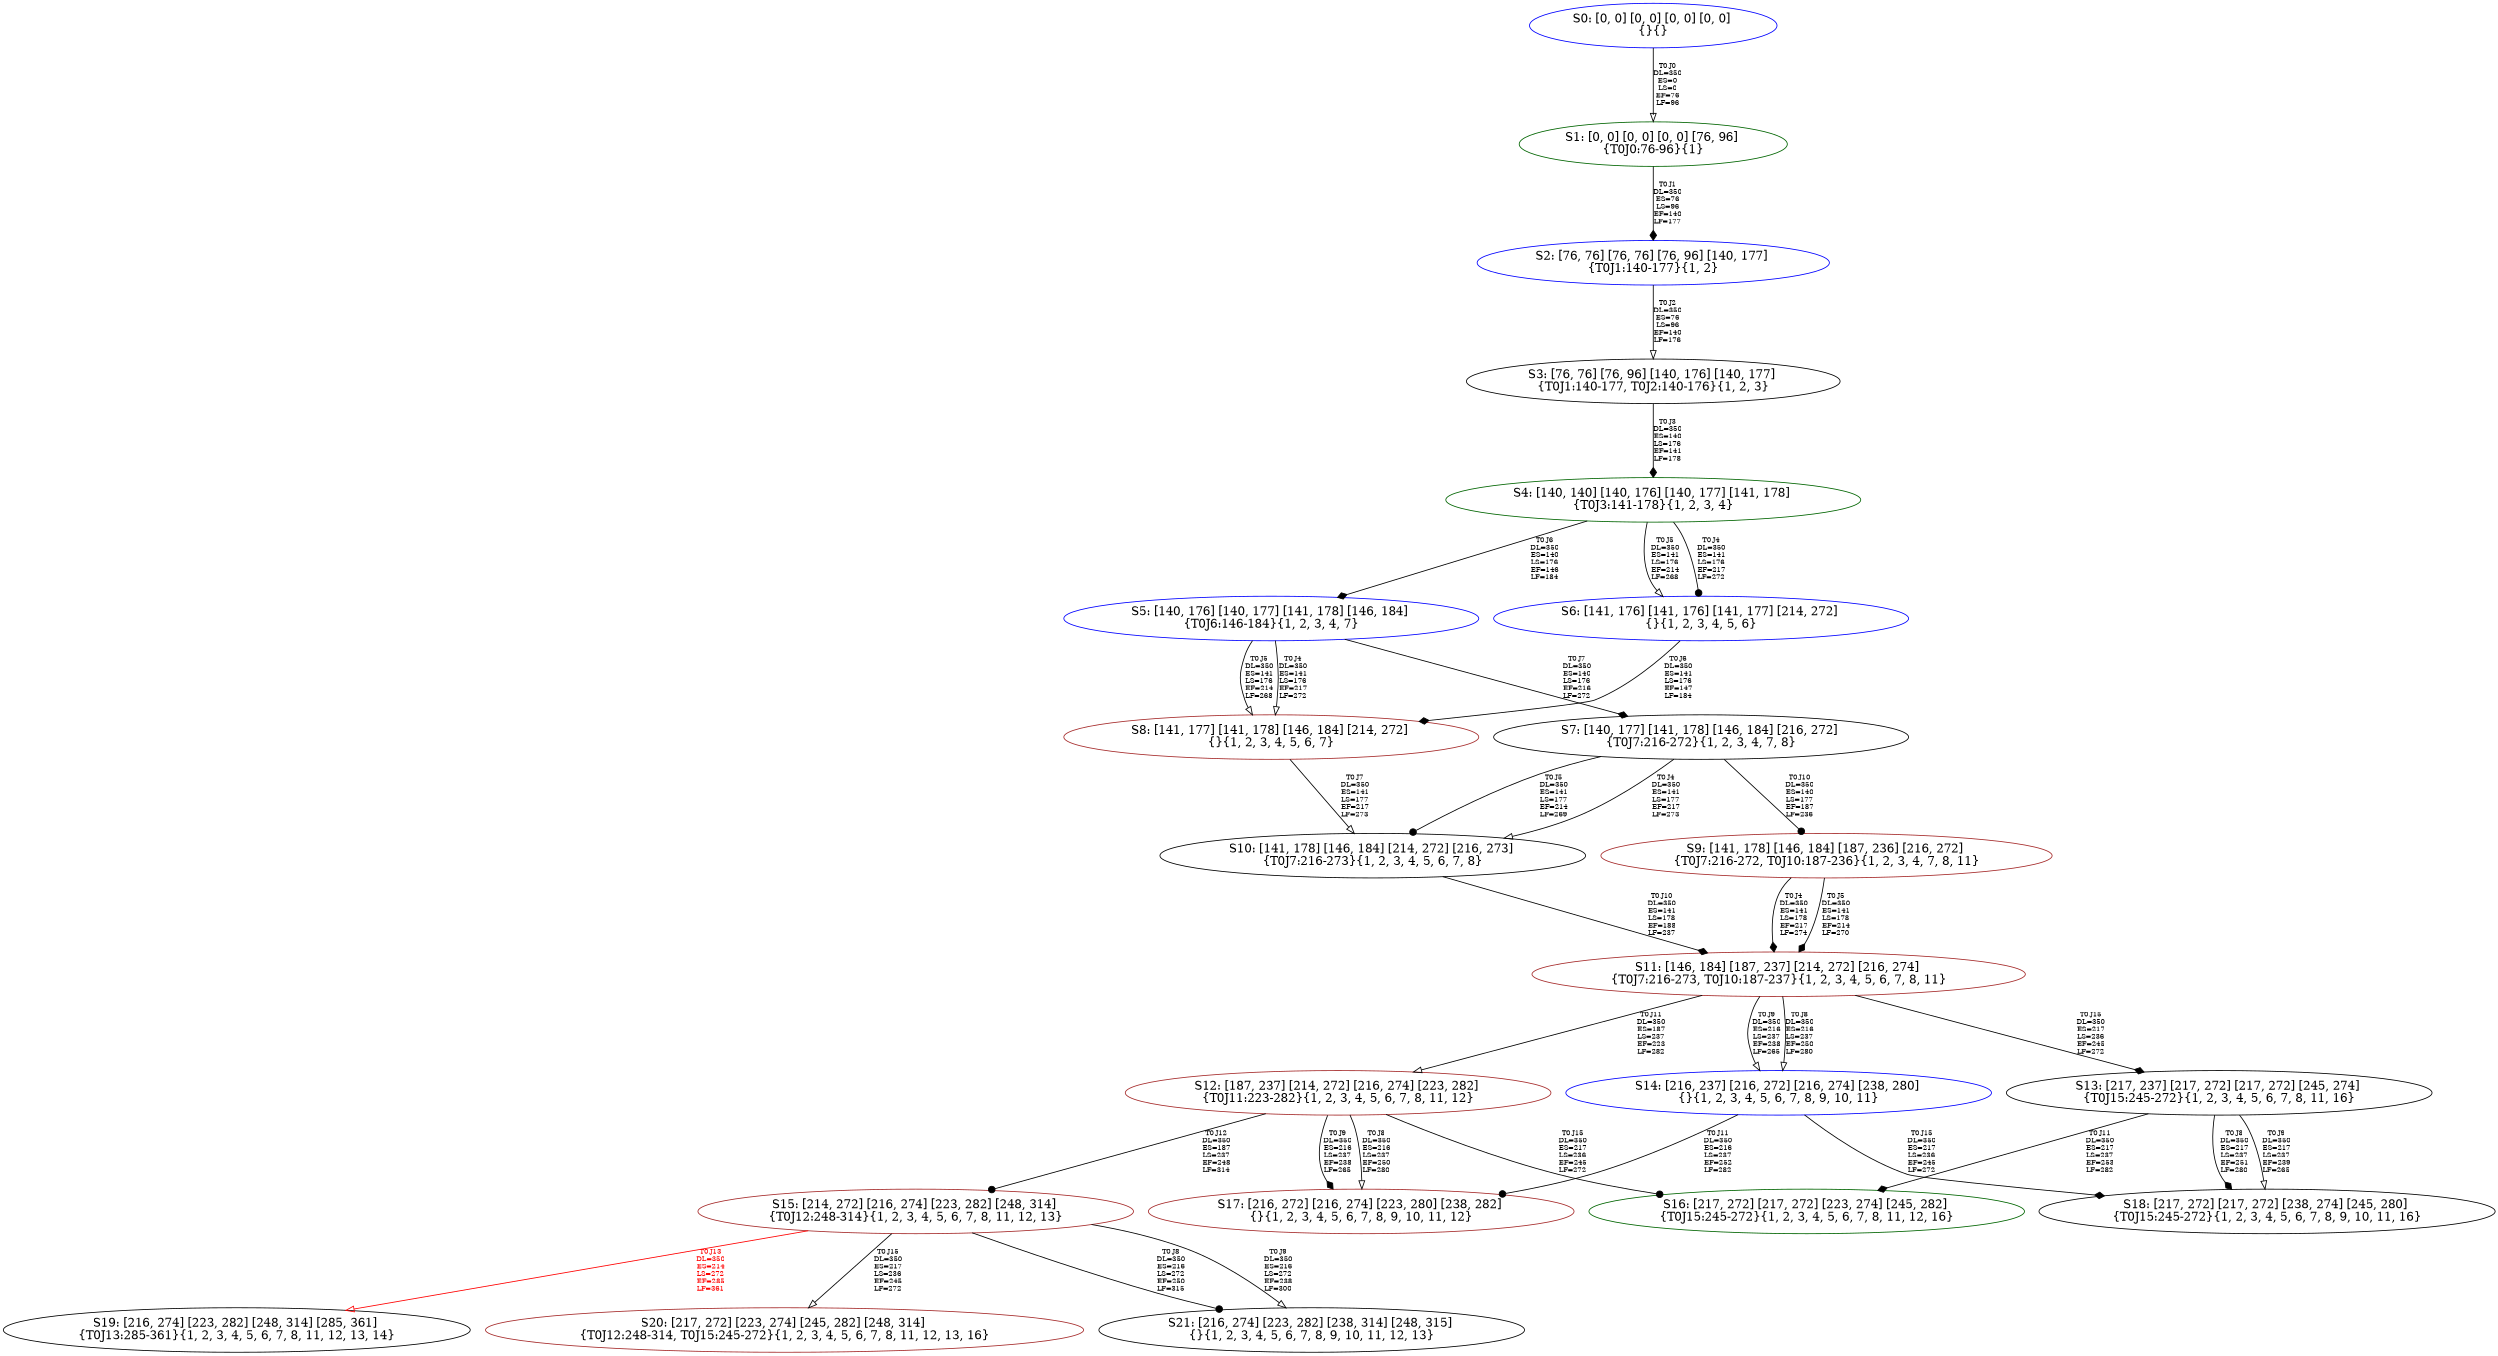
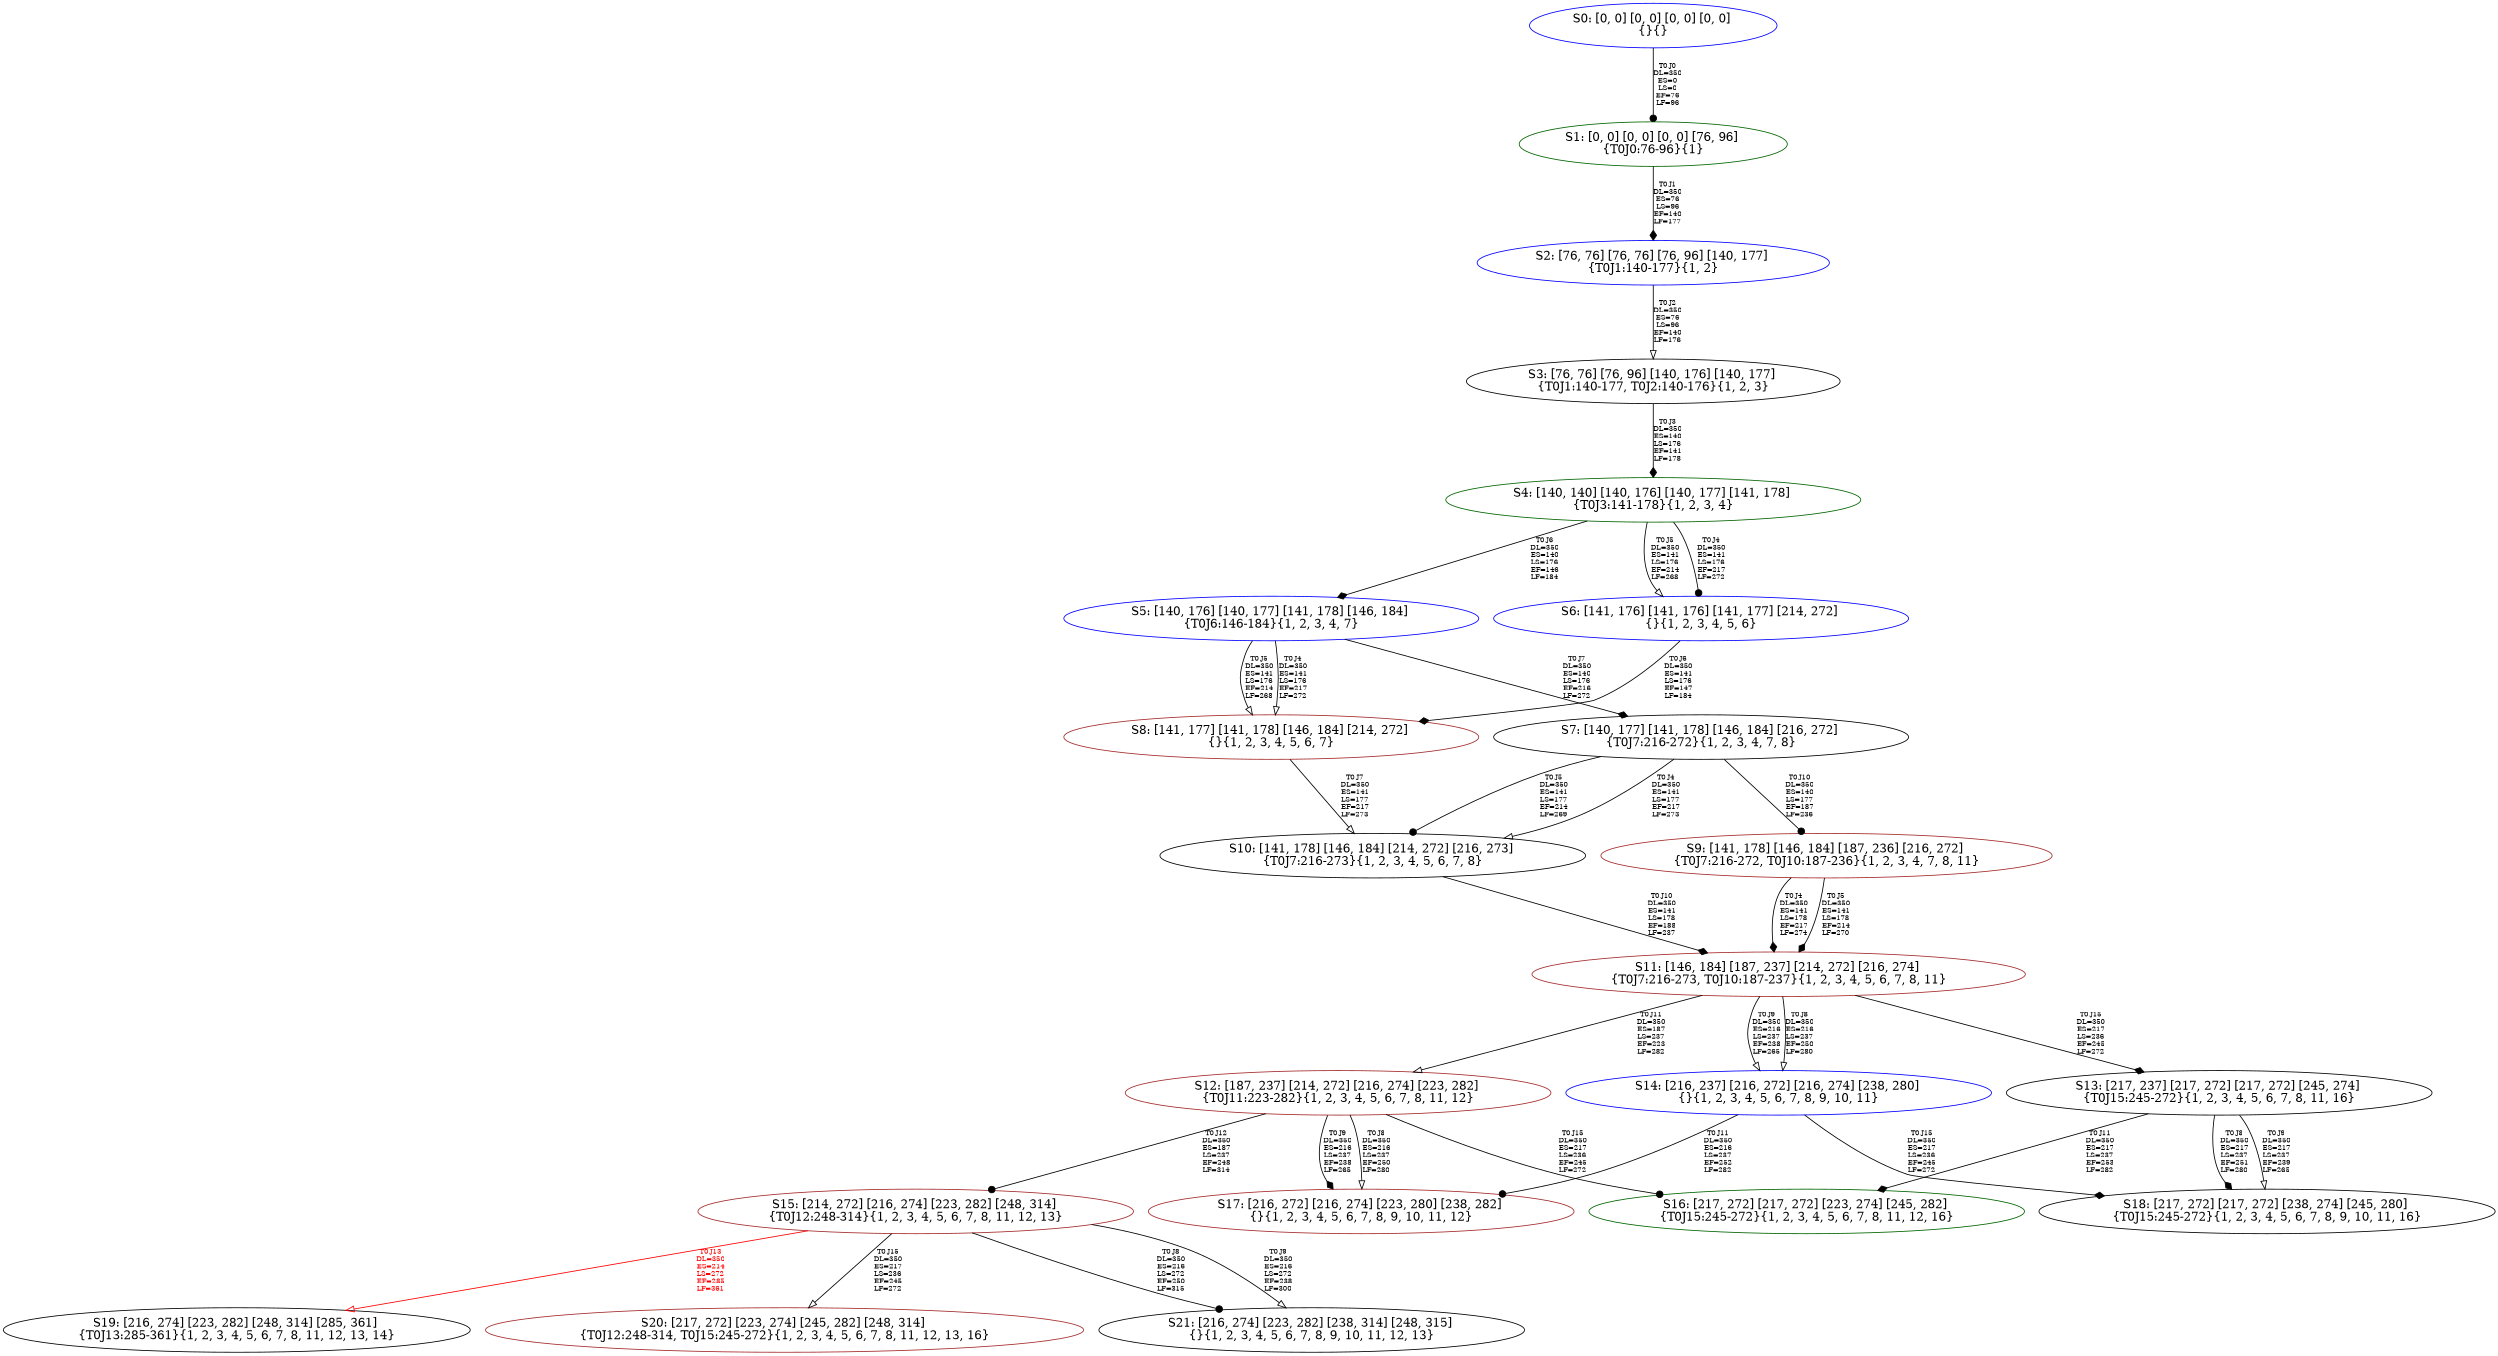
(1653, 81) -> (1653, 81)
